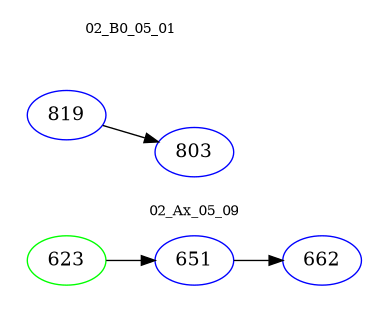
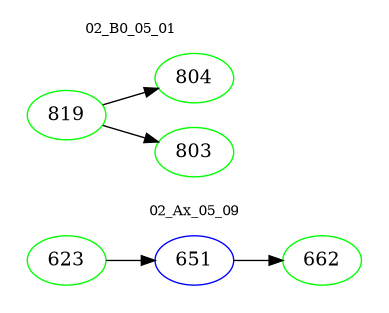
none -> (194, 78)
(67, 115) -> (67, 115)
(194, 152) -> (194, 152)
(322, 260) -> (322, 260)
